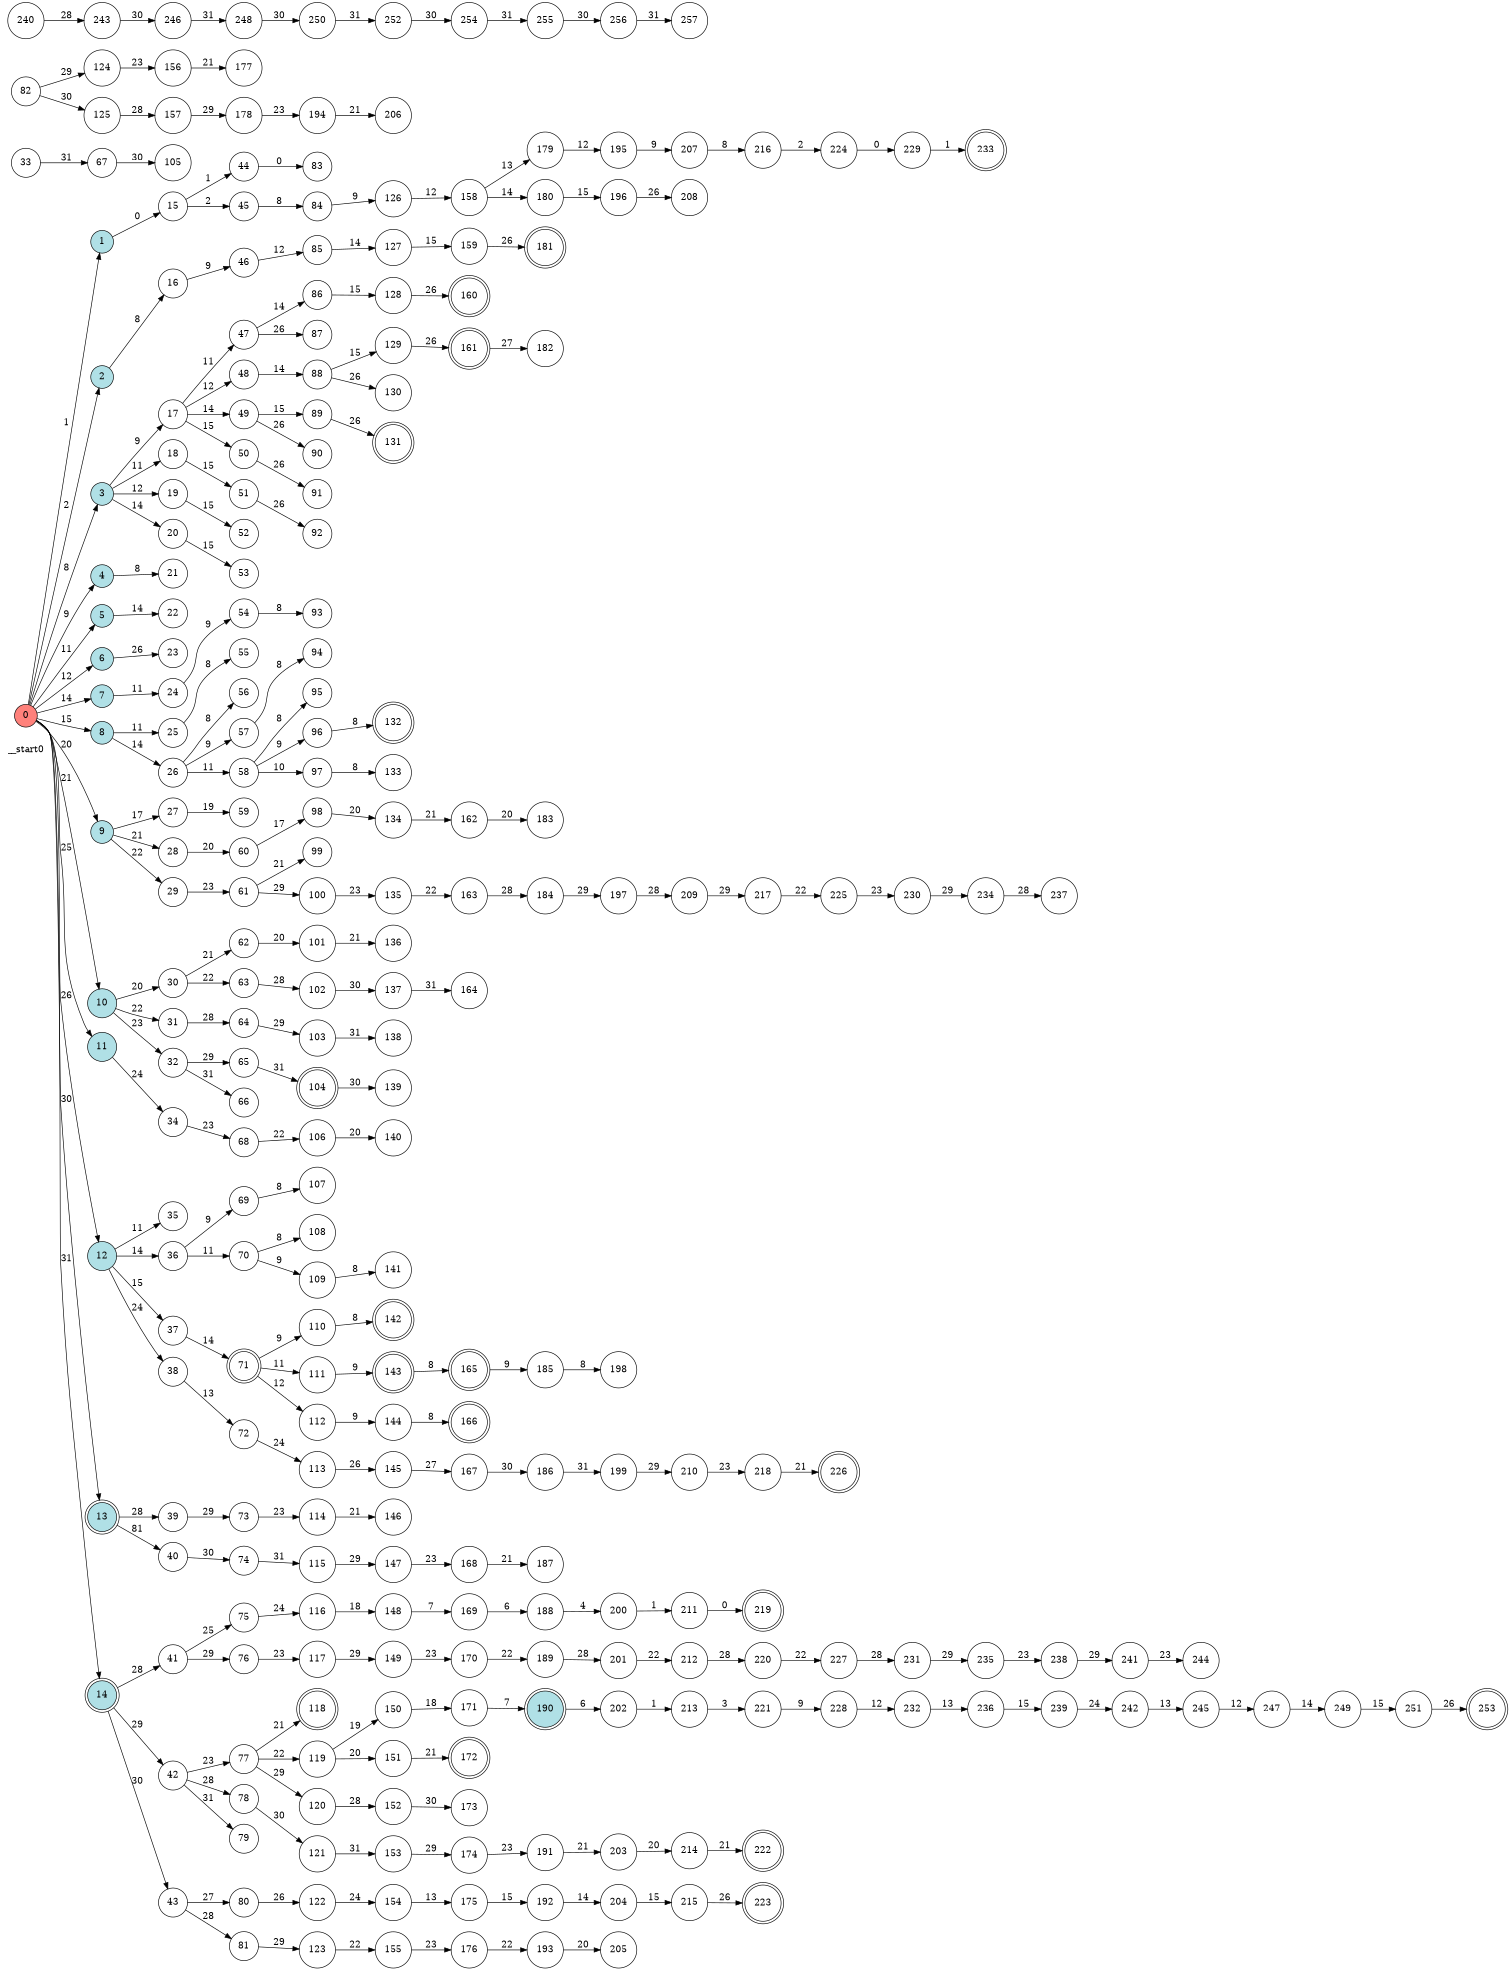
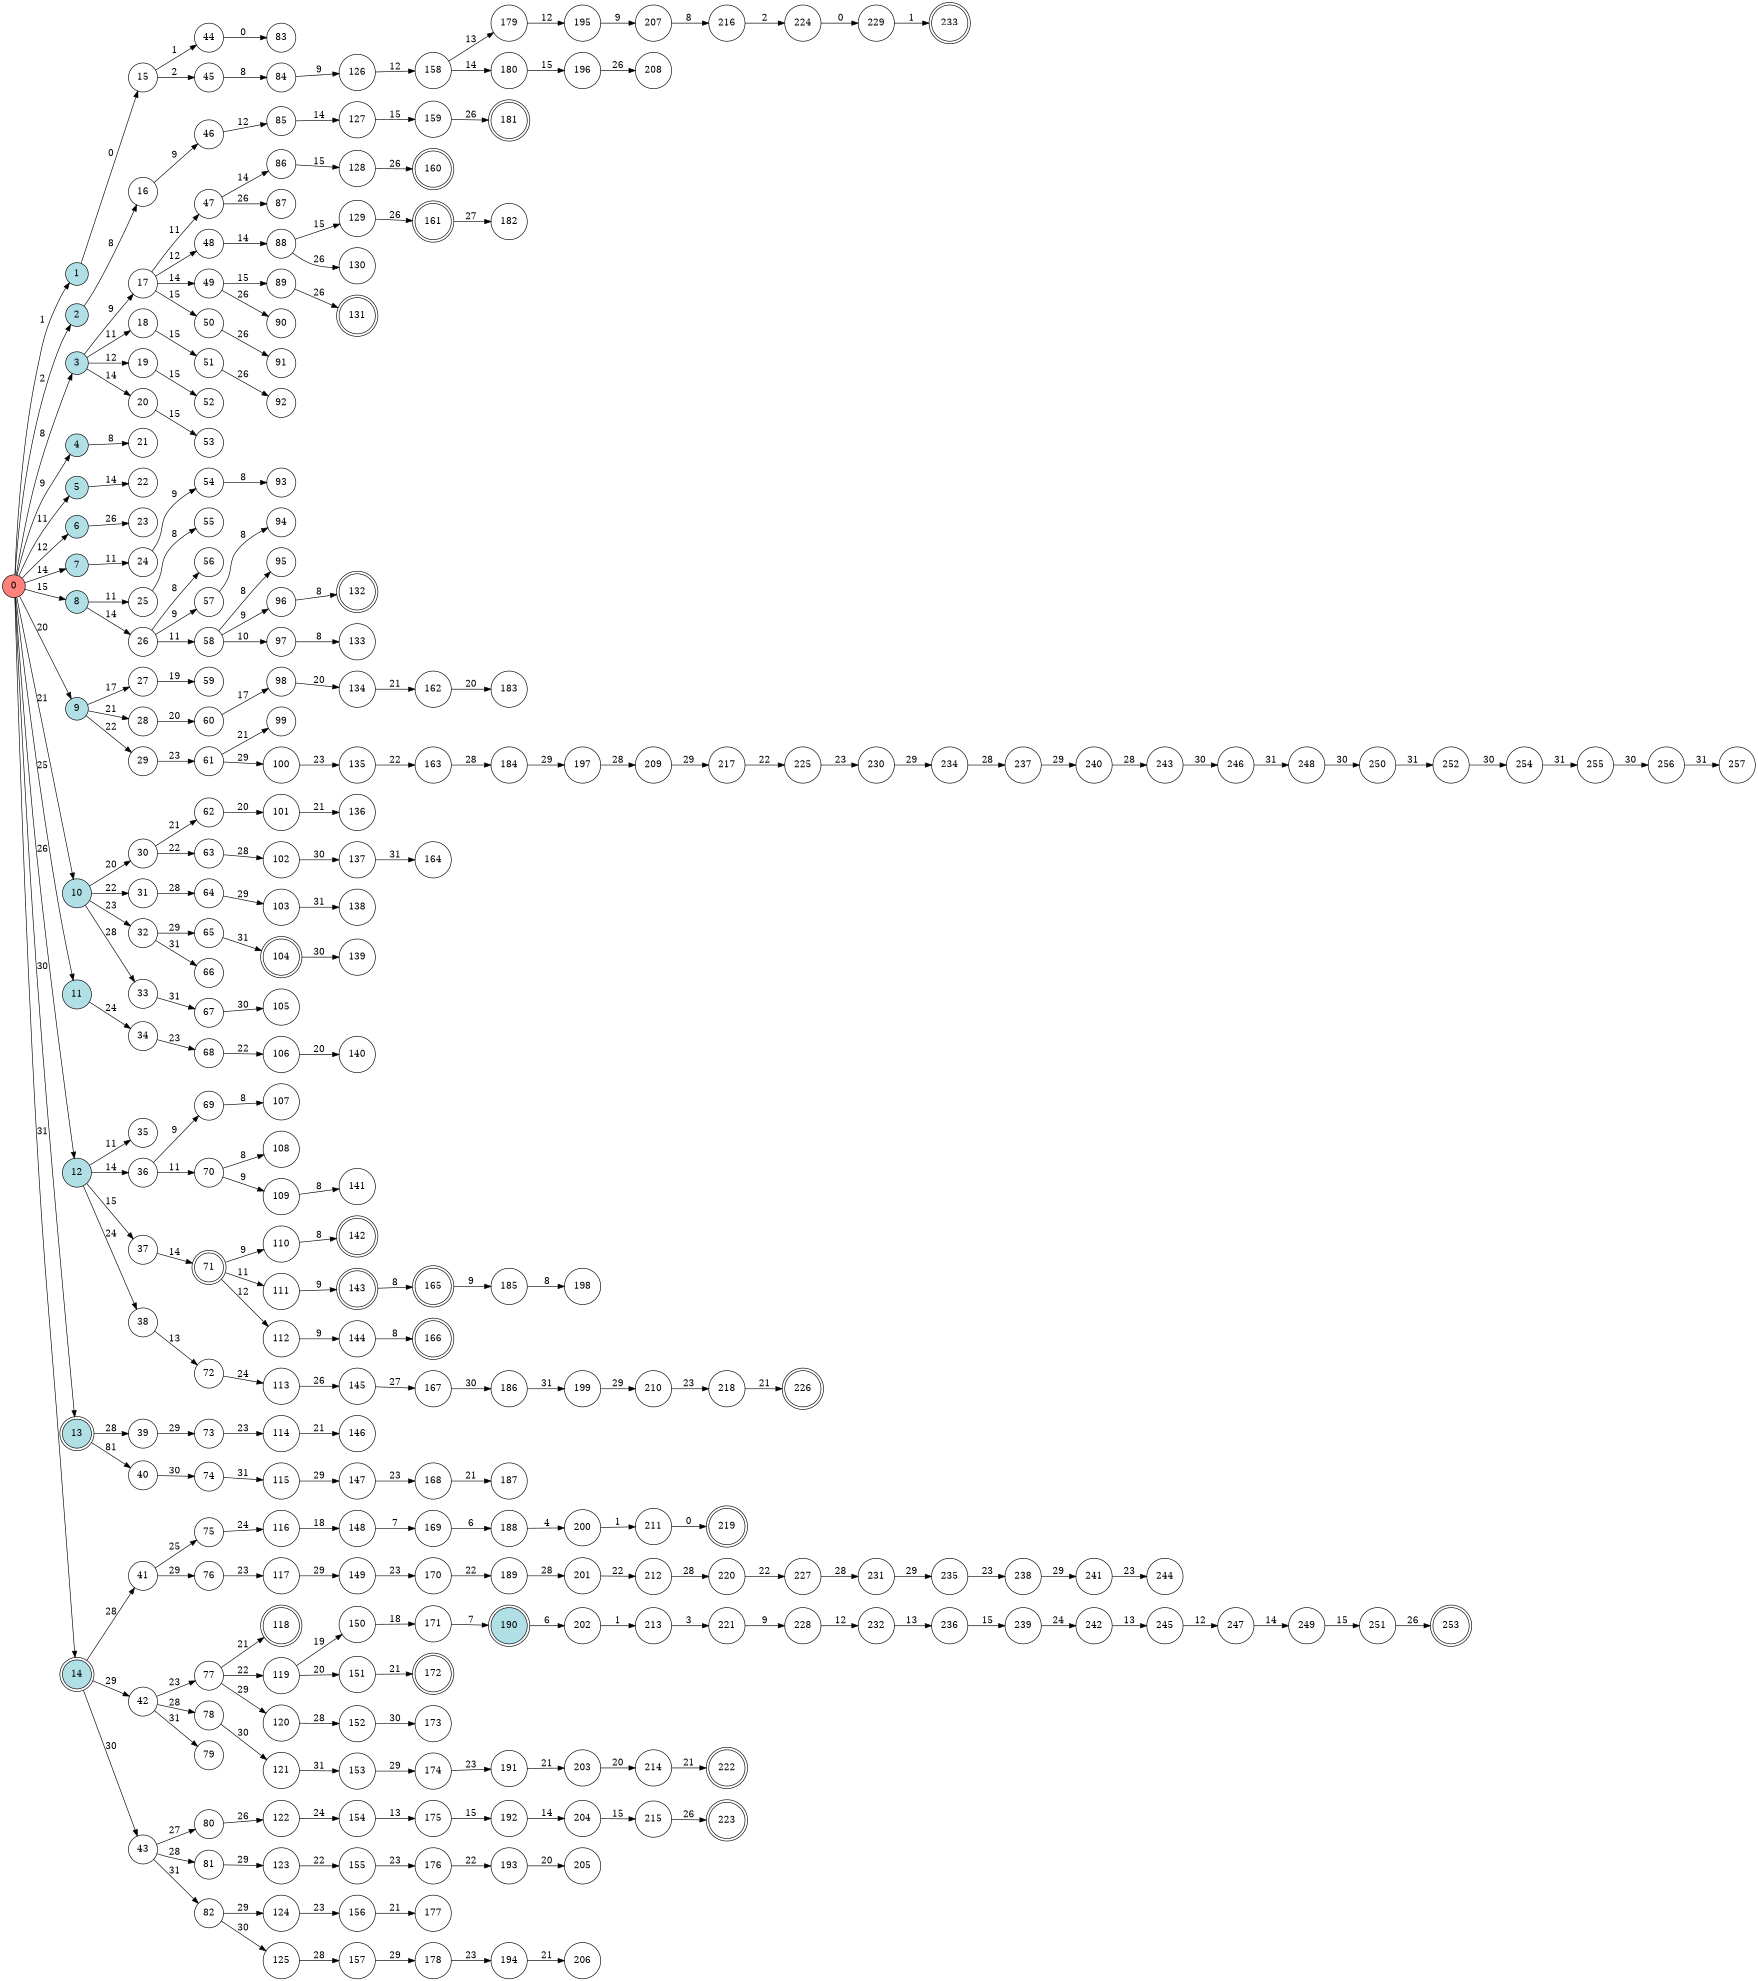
(26, 750) -> none
none -> (1055, 765)
none -> (108, 941)
none -> (174, 1879)
